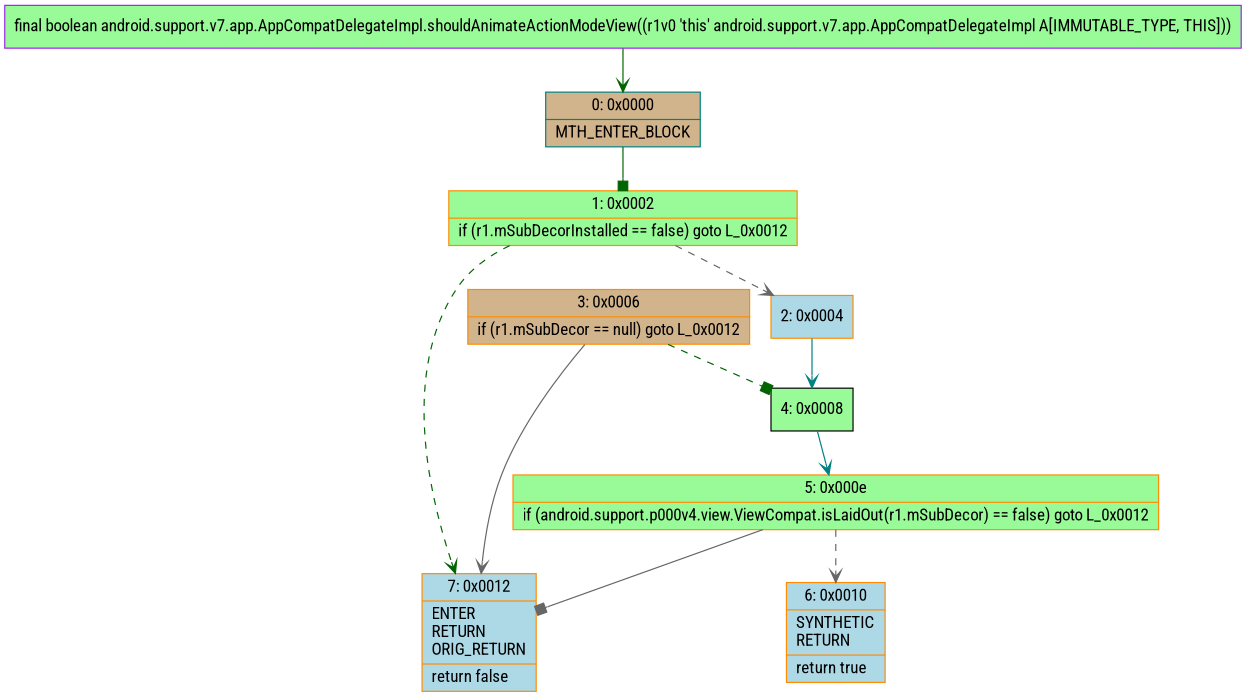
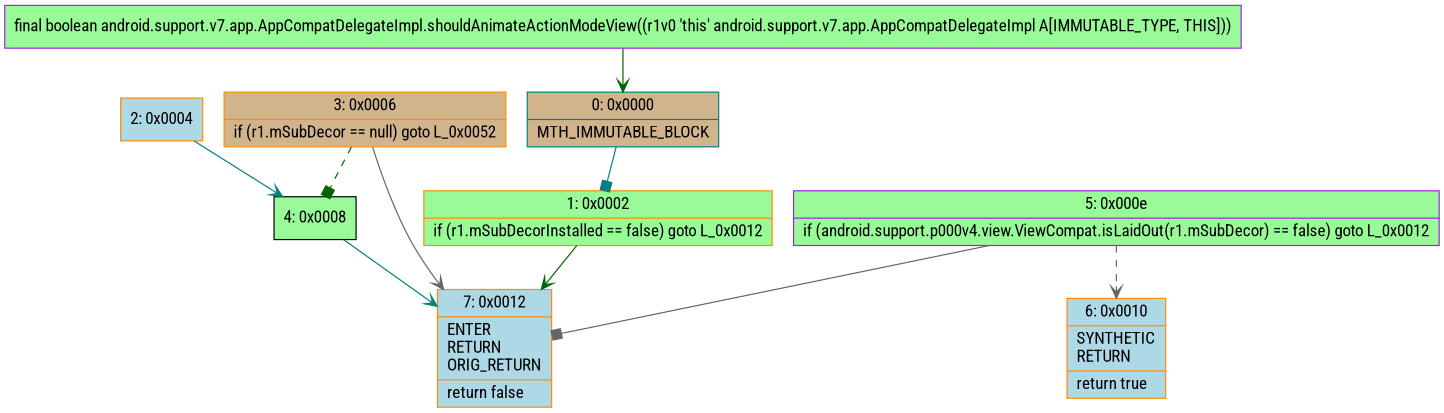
(623, 133) -> (623, 133)
(623, 163) -> (612, 163)
(719, 268) -> none
(609, 330) -> (365, 133)
(425, 389) -> (563, 263)
(822, 447) -> (386, 270)
(836, 502) -> (1116, 218)
